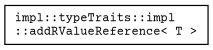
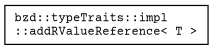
(106, 25) -> (106, 25)
